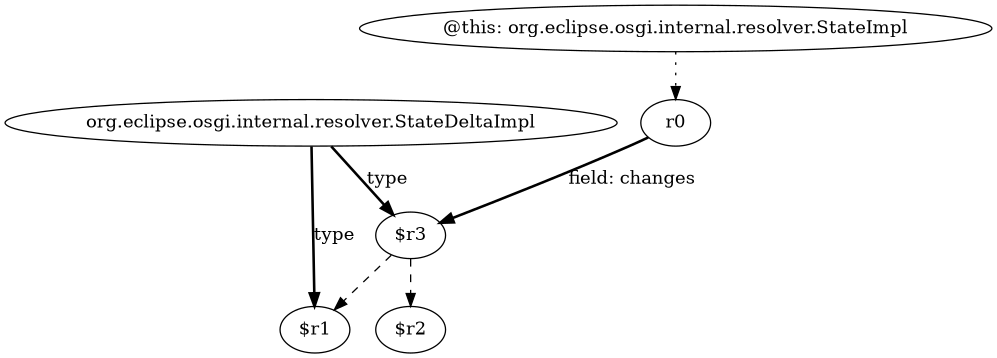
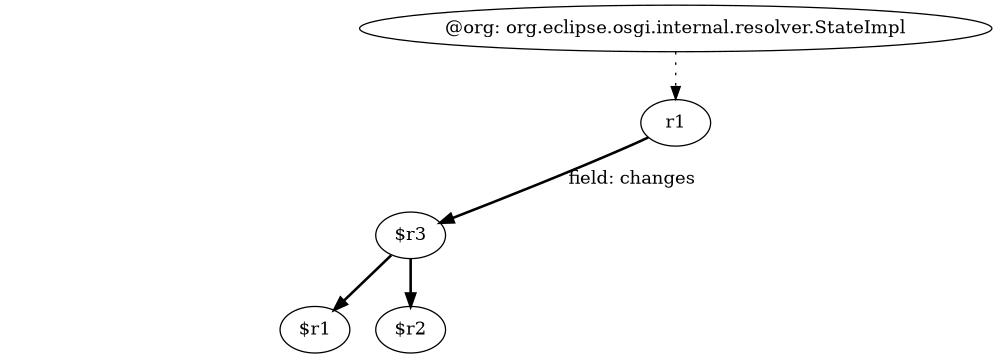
(676, 28) -> (676, 28)
(311, 123) -> none
(676, 123) -> (676, 123)
(411, 276) -> (411, 276)
(368, 278) -> (368, 278)
